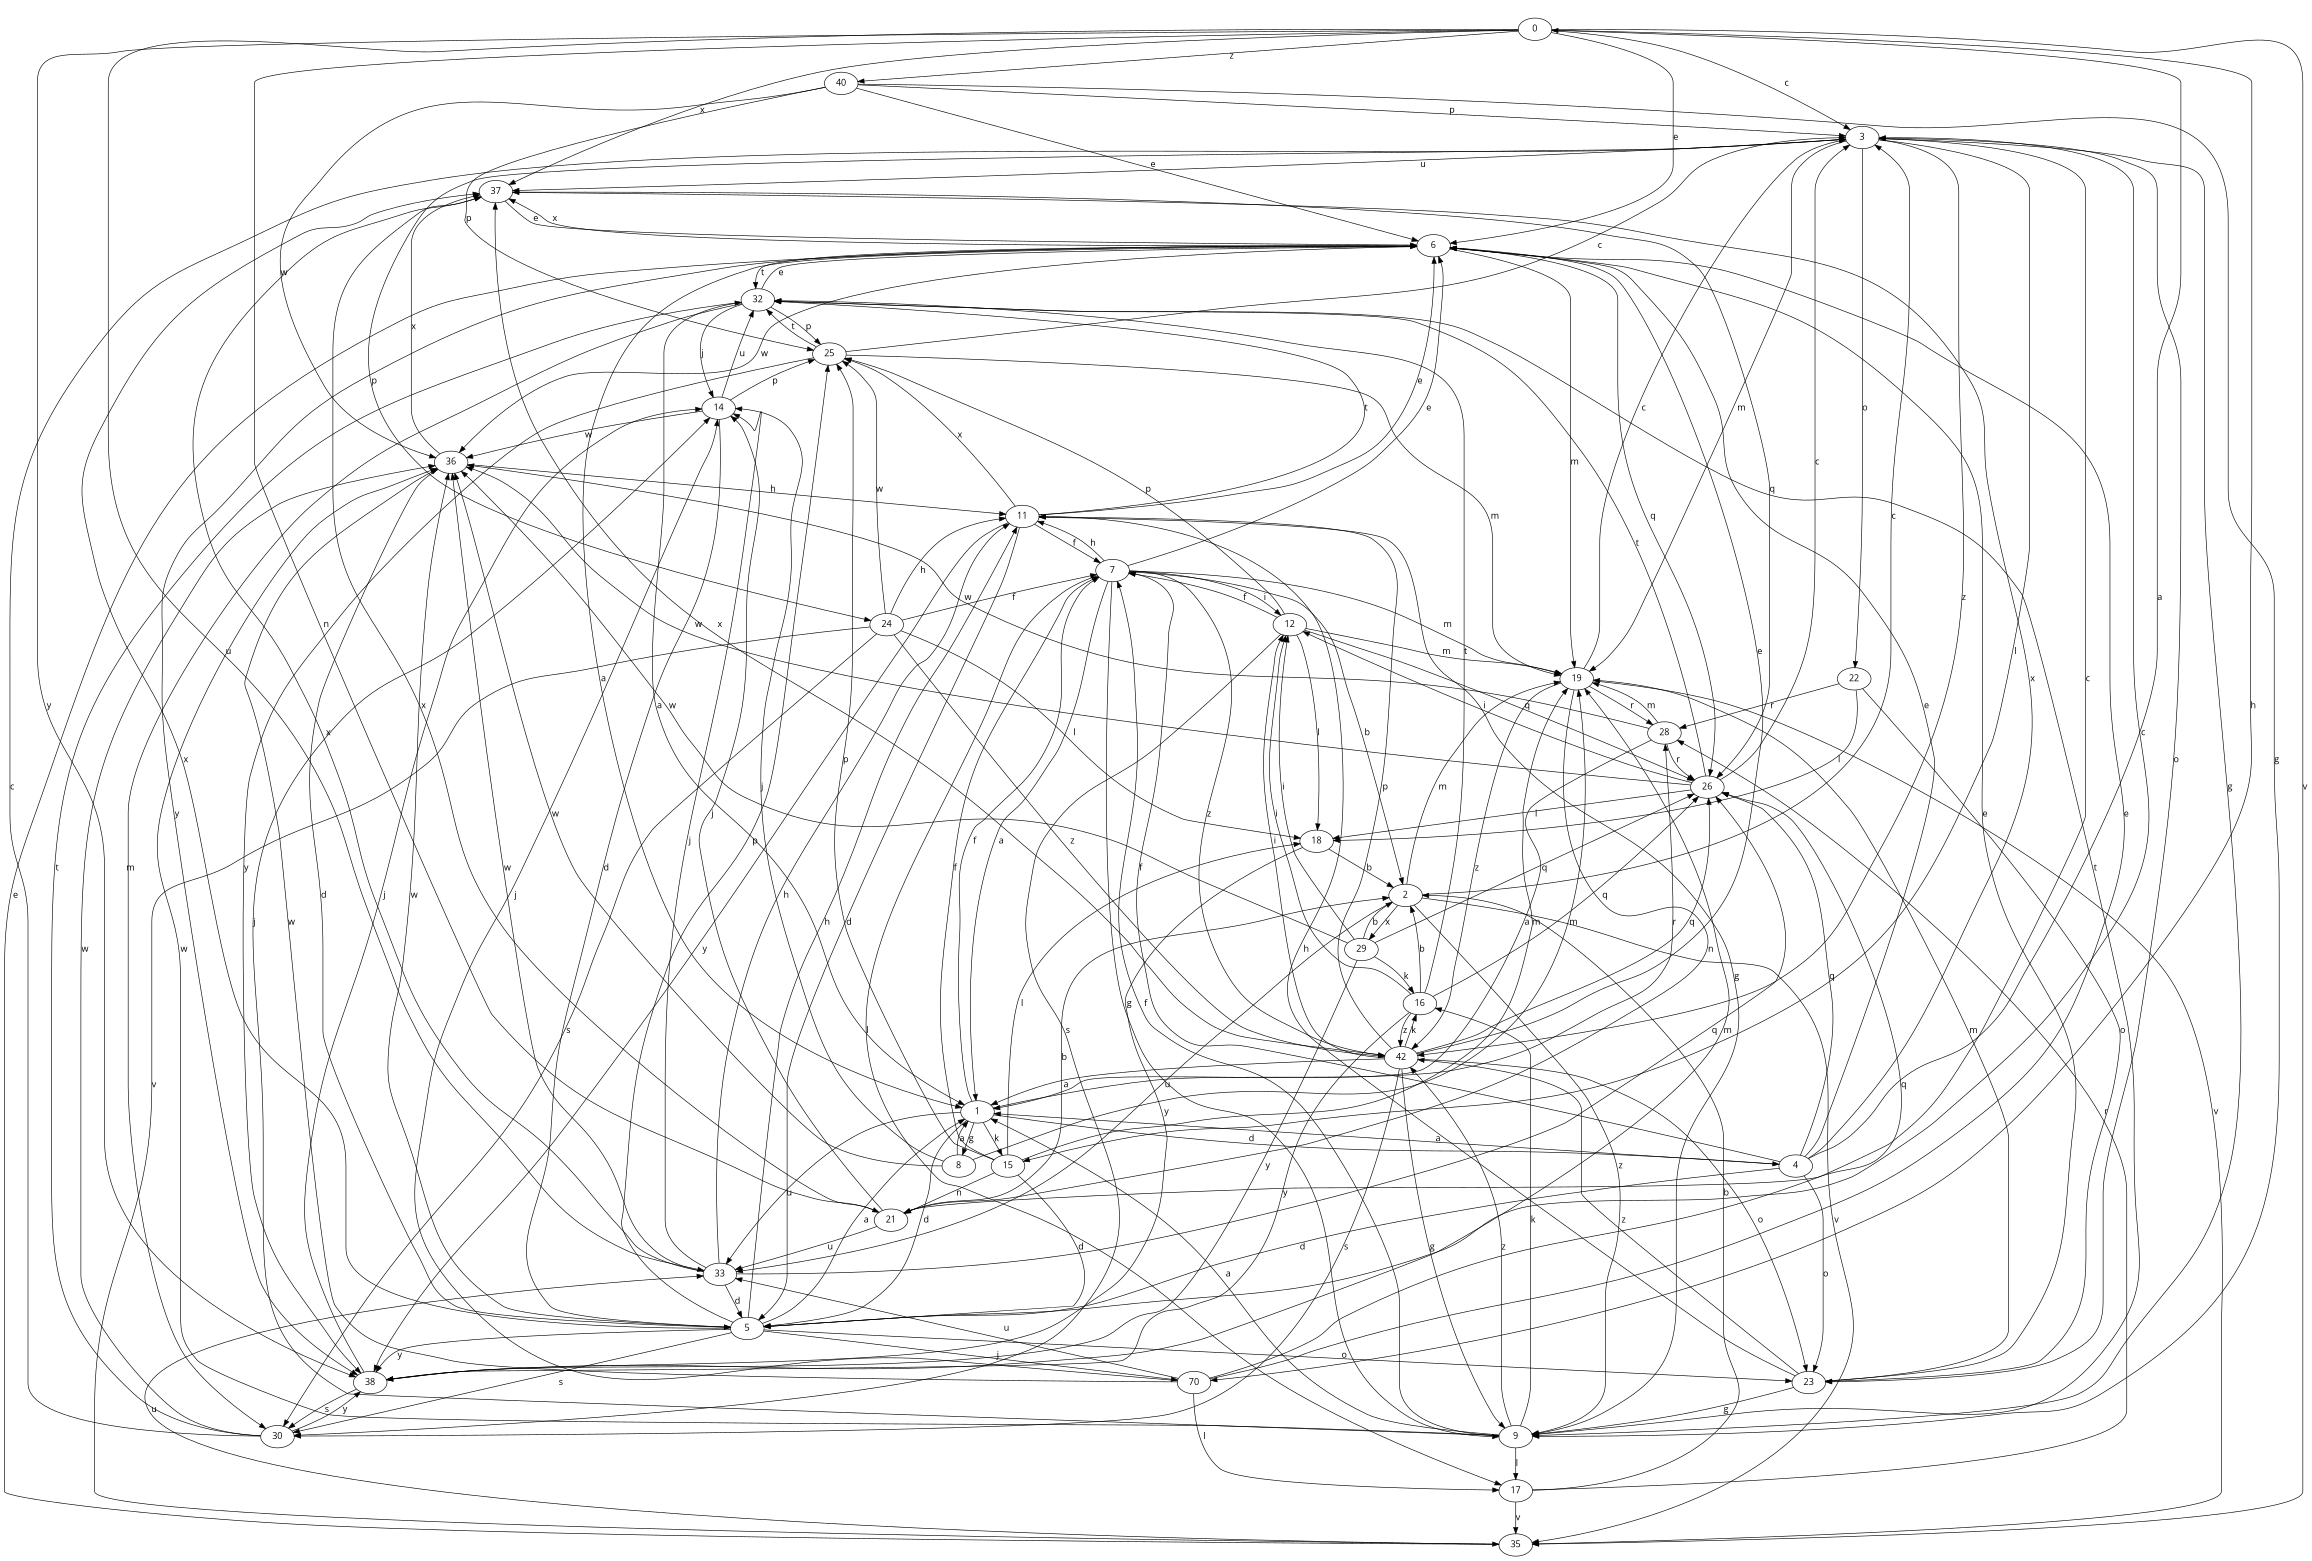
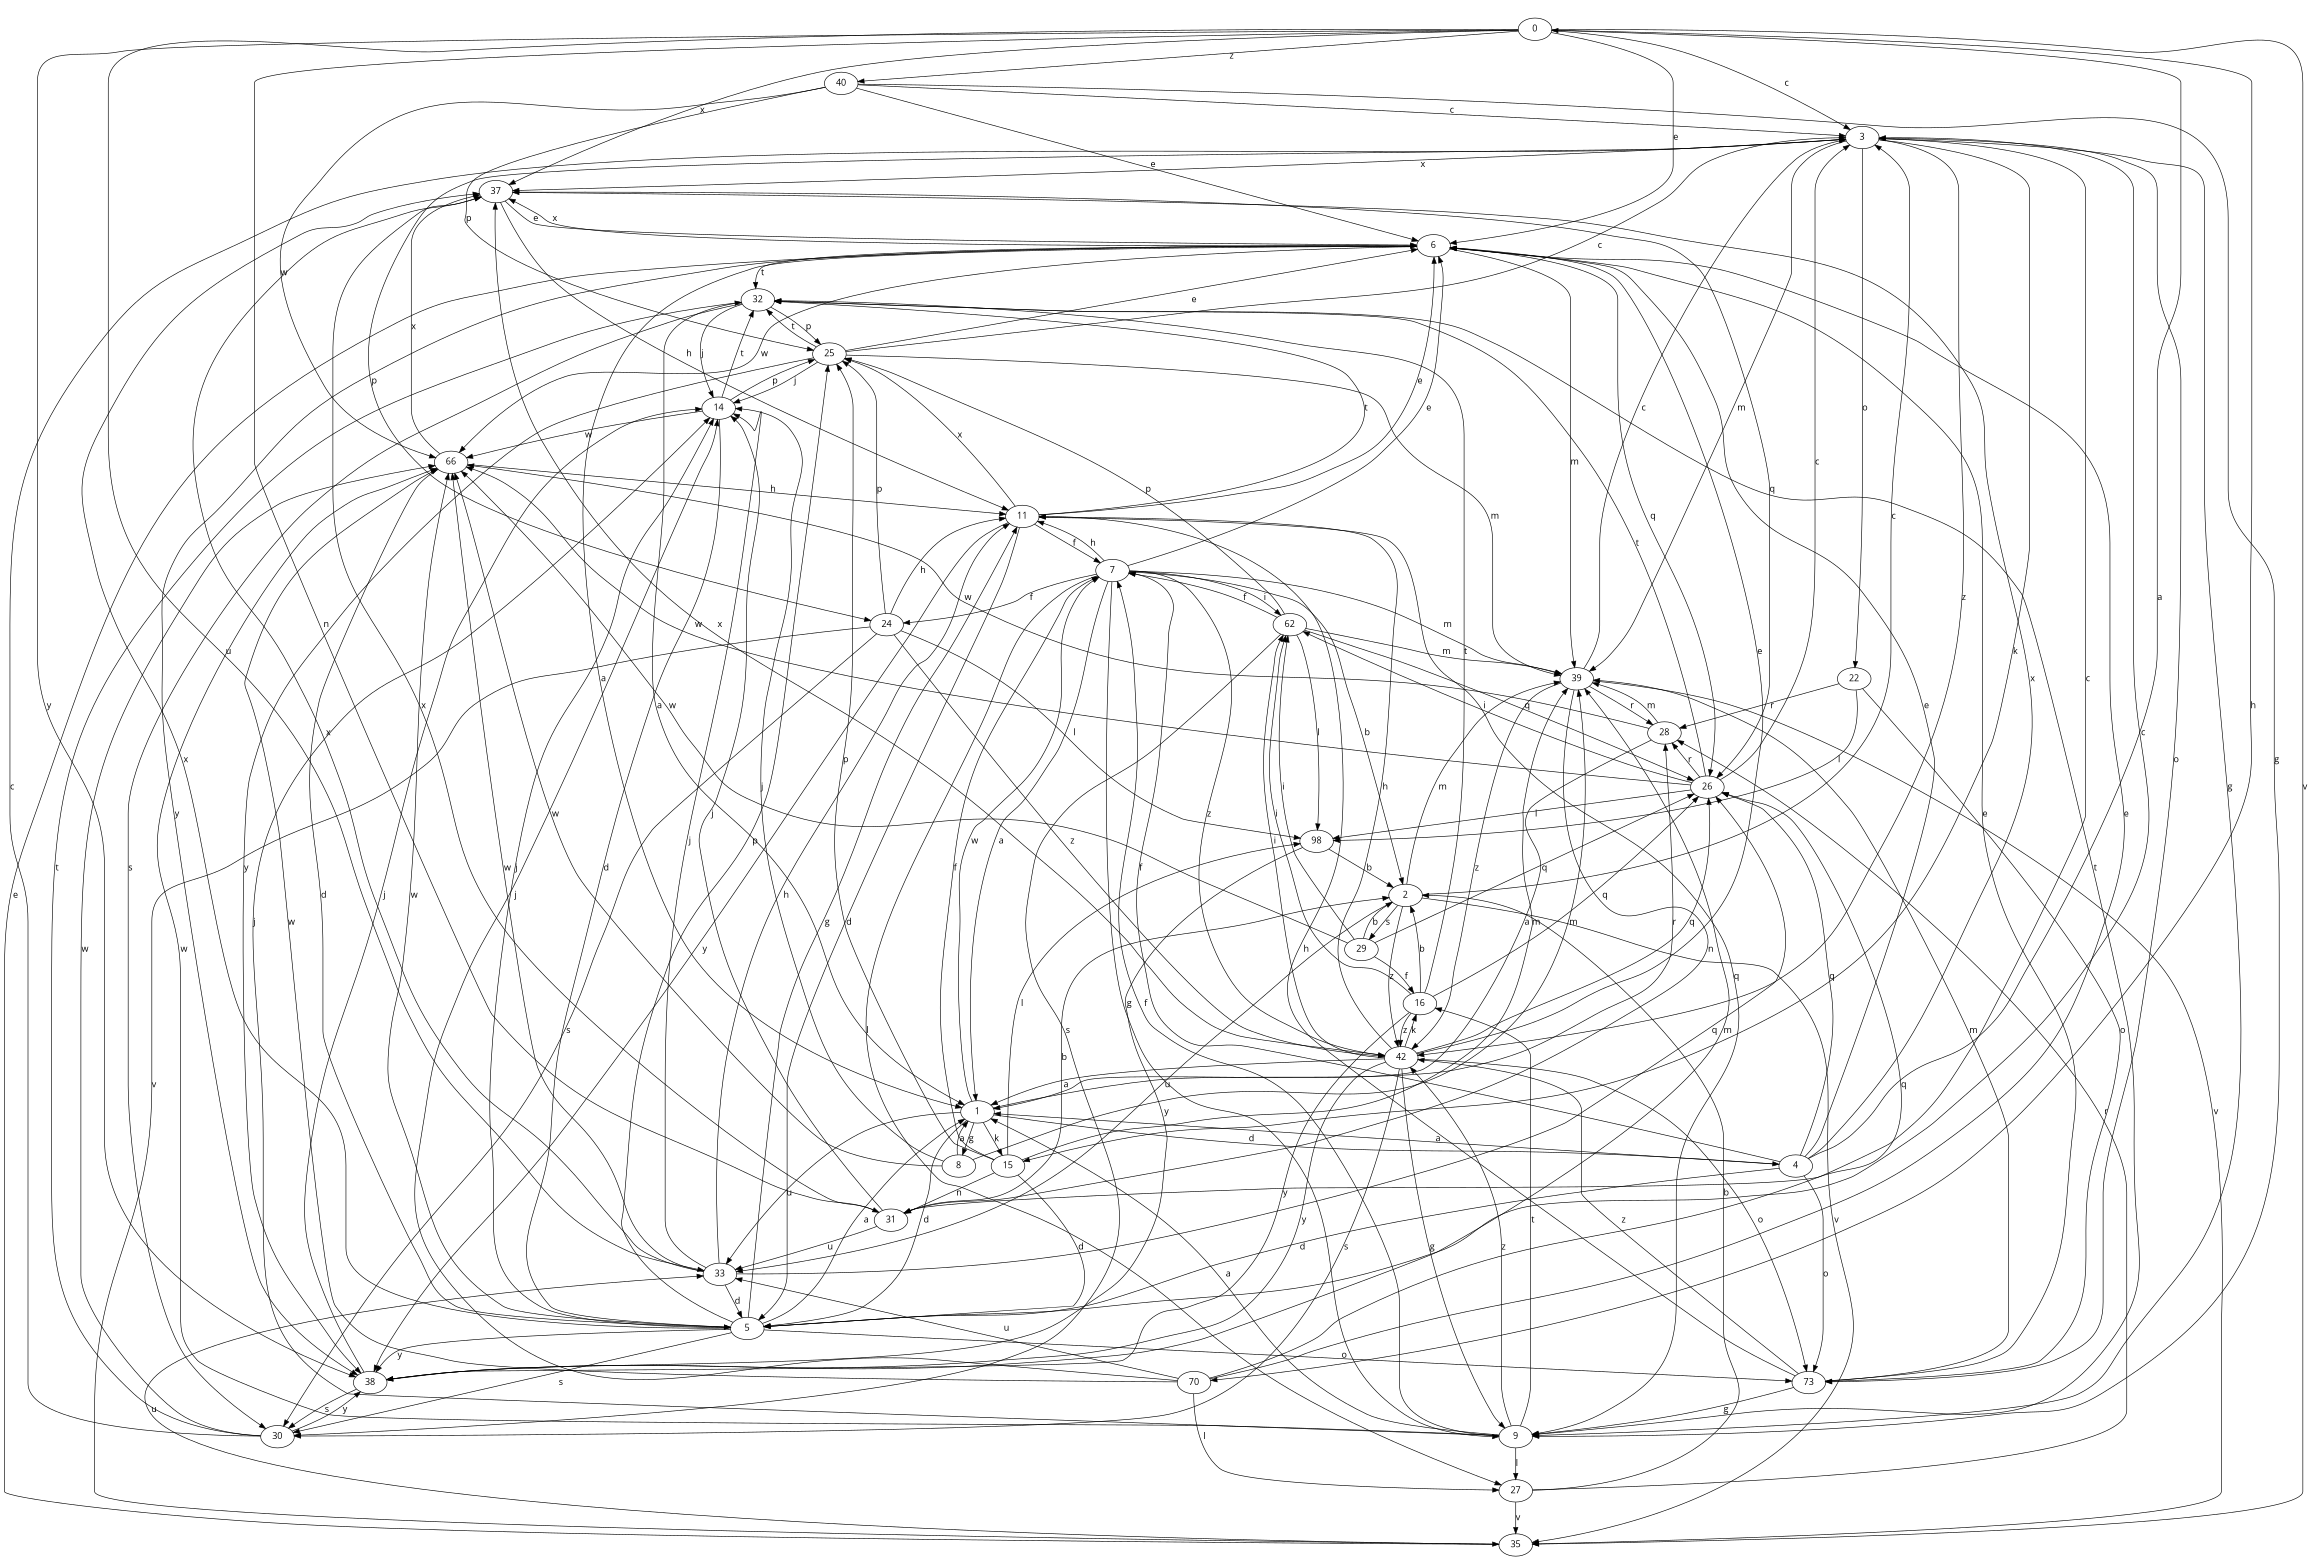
(1452, 110) -> (1452, 110)
(1423, 165) -> (1423, 165)
(1081, 251) -> (1128, 300)
(742, 354) -> (742, 354)
none -> (689, 365)
none -> (780, 385)
(451, 462) -> (451, 462)
(880, 489) -> (880, 489)
(1001, 596) -> (1005, 605)
(1290, 625) -> (1290, 625)
(2015, 652) -> (2015, 652)
(1577, 679) -> (1577, 679)
(1675, 763) -> (1688, 763)
(1385, 787) -> (1385, 787)
(975, 841) -> (975, 841)
(1317, 841) -> (1317, 841)
(130, 868) -> (130, 868)
(827, 922) -> (827, 922)
(1388, 922) -> (1388, 922)
(1406, 977) -> (1406, 977)
(1737, 977) -> (1737, 977)
(1608, 1139) -> (1389, 983)
(891, 1220) -> (891, 1220)
(1533, 1220) -> (1533, 1220)
(967, 1355) -> (503, 948)
(894, 1363) -> (1028, 1358)
(1809, 1383) -> (1809, 1383)
(1516, 1491) -> (1516, 1491)
